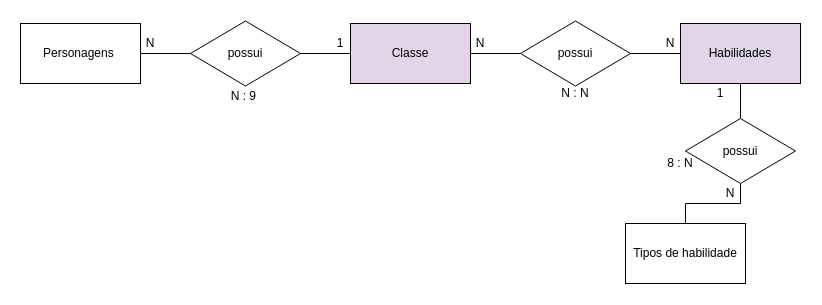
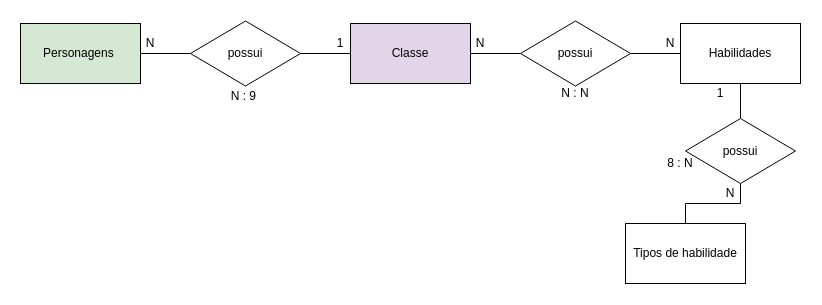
(81, 54) -> (81, 54)
(741, 54) -> (741, 54)
